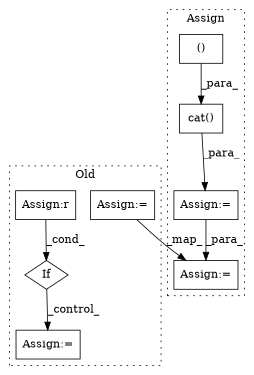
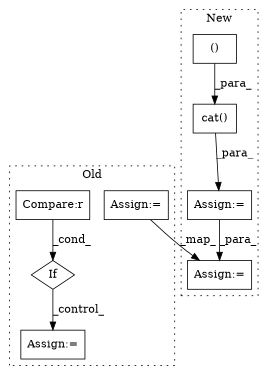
(206, 19) -> (220, 19)
(46, 205) -> (53, 205)
